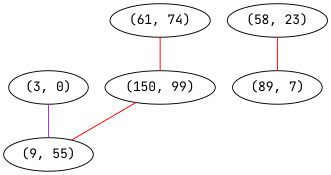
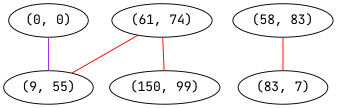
(277, 20) -> (283, 20)
(48, 87) -> (48, 20)
(277, 87) -> (283, 87)
(104, 121) -> (105, 54)
